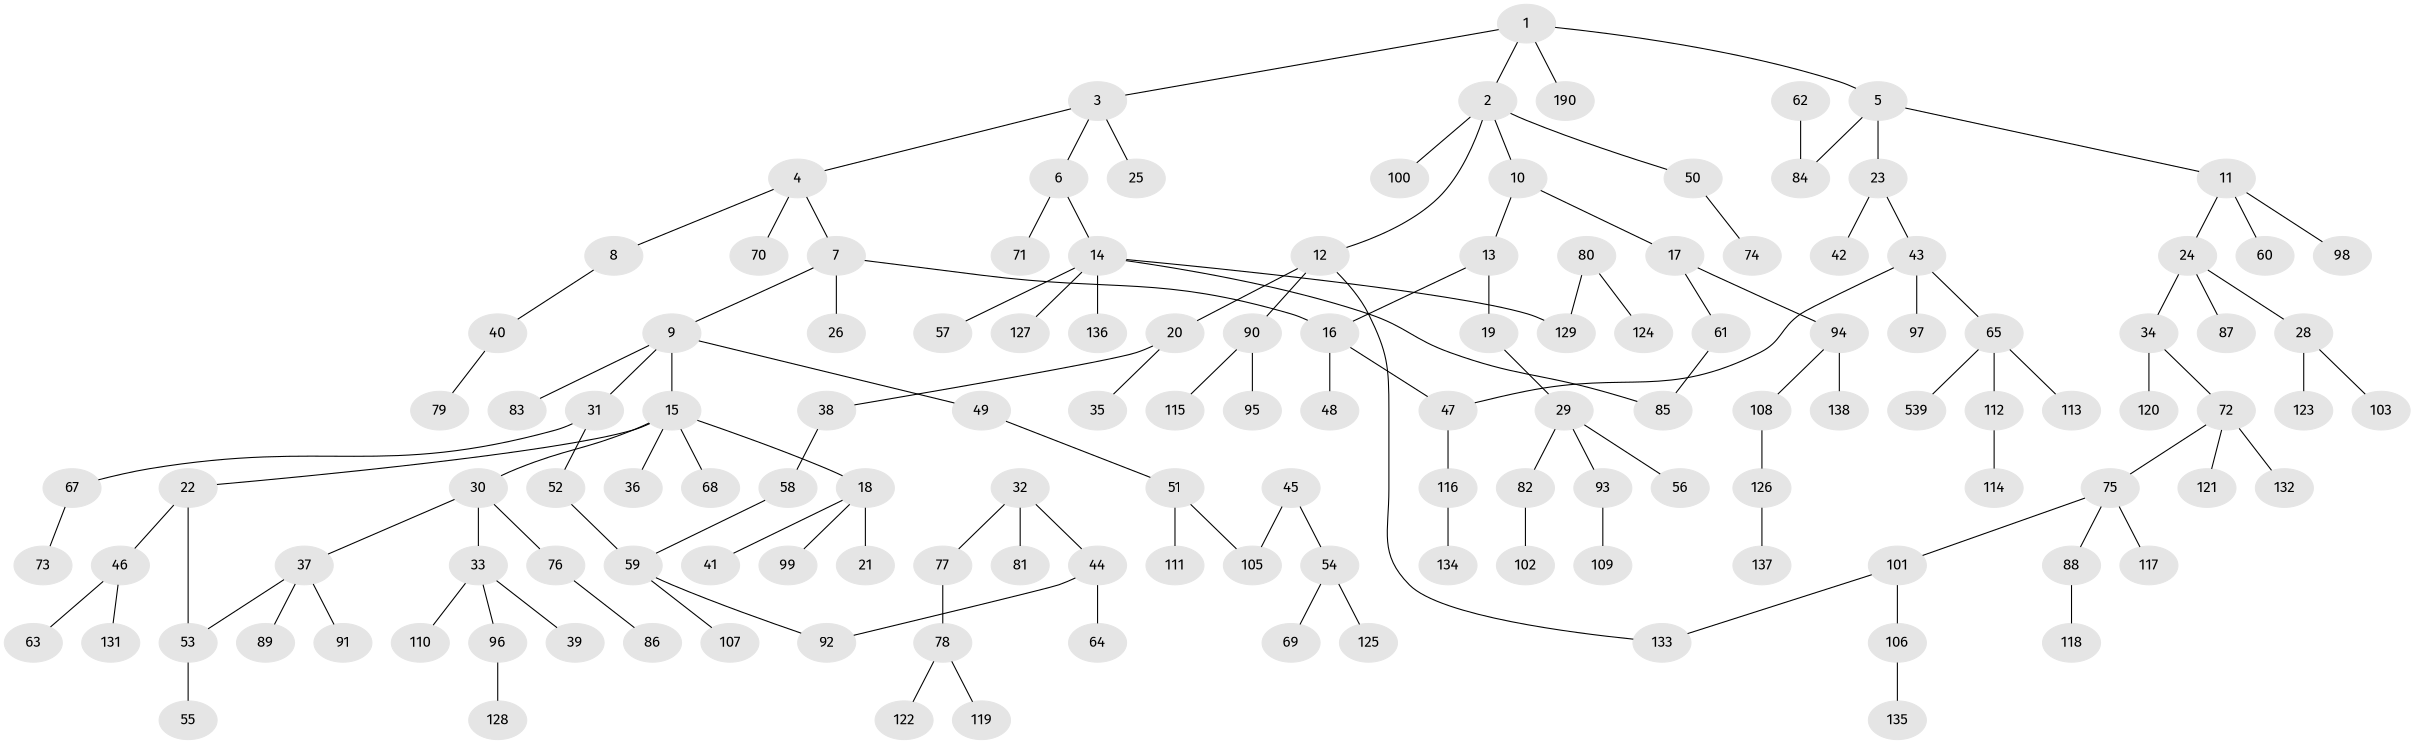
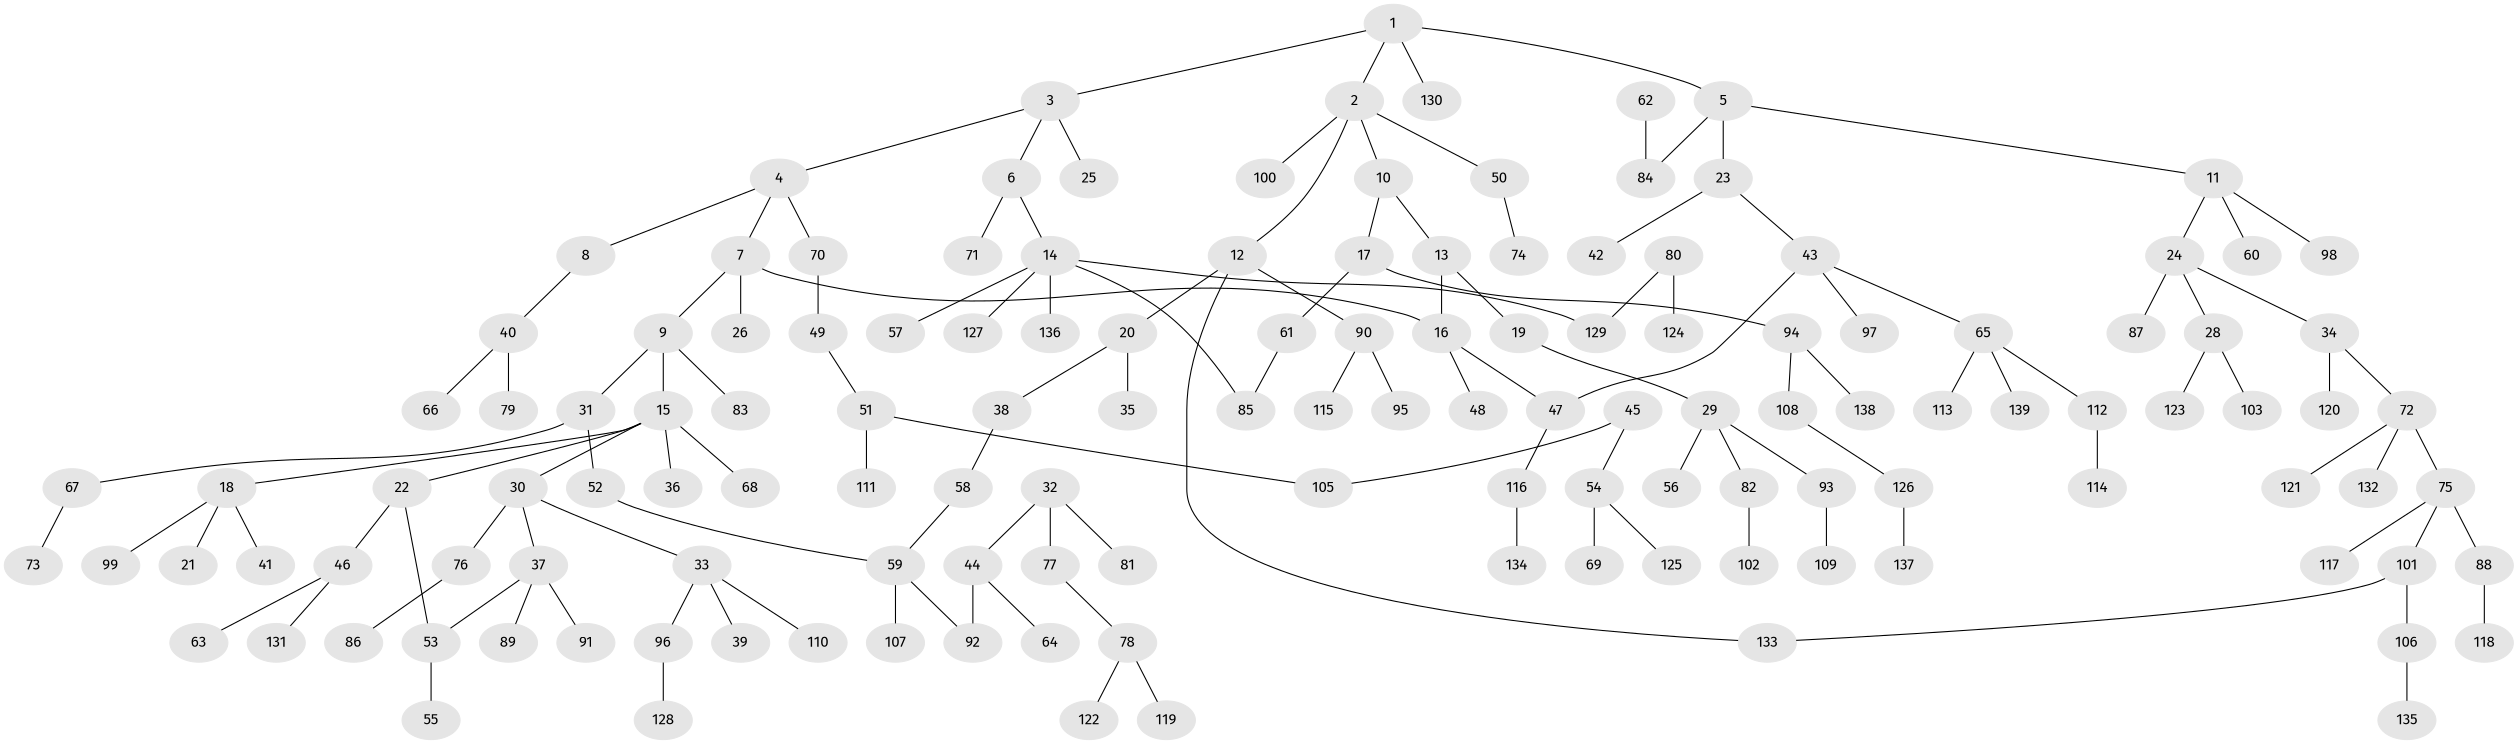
(1565, 101) -> (1432, 101)
(827, 372) -> (818, 295)
none -> (431, 411)
(1917, 411) -> (2020, 411)
